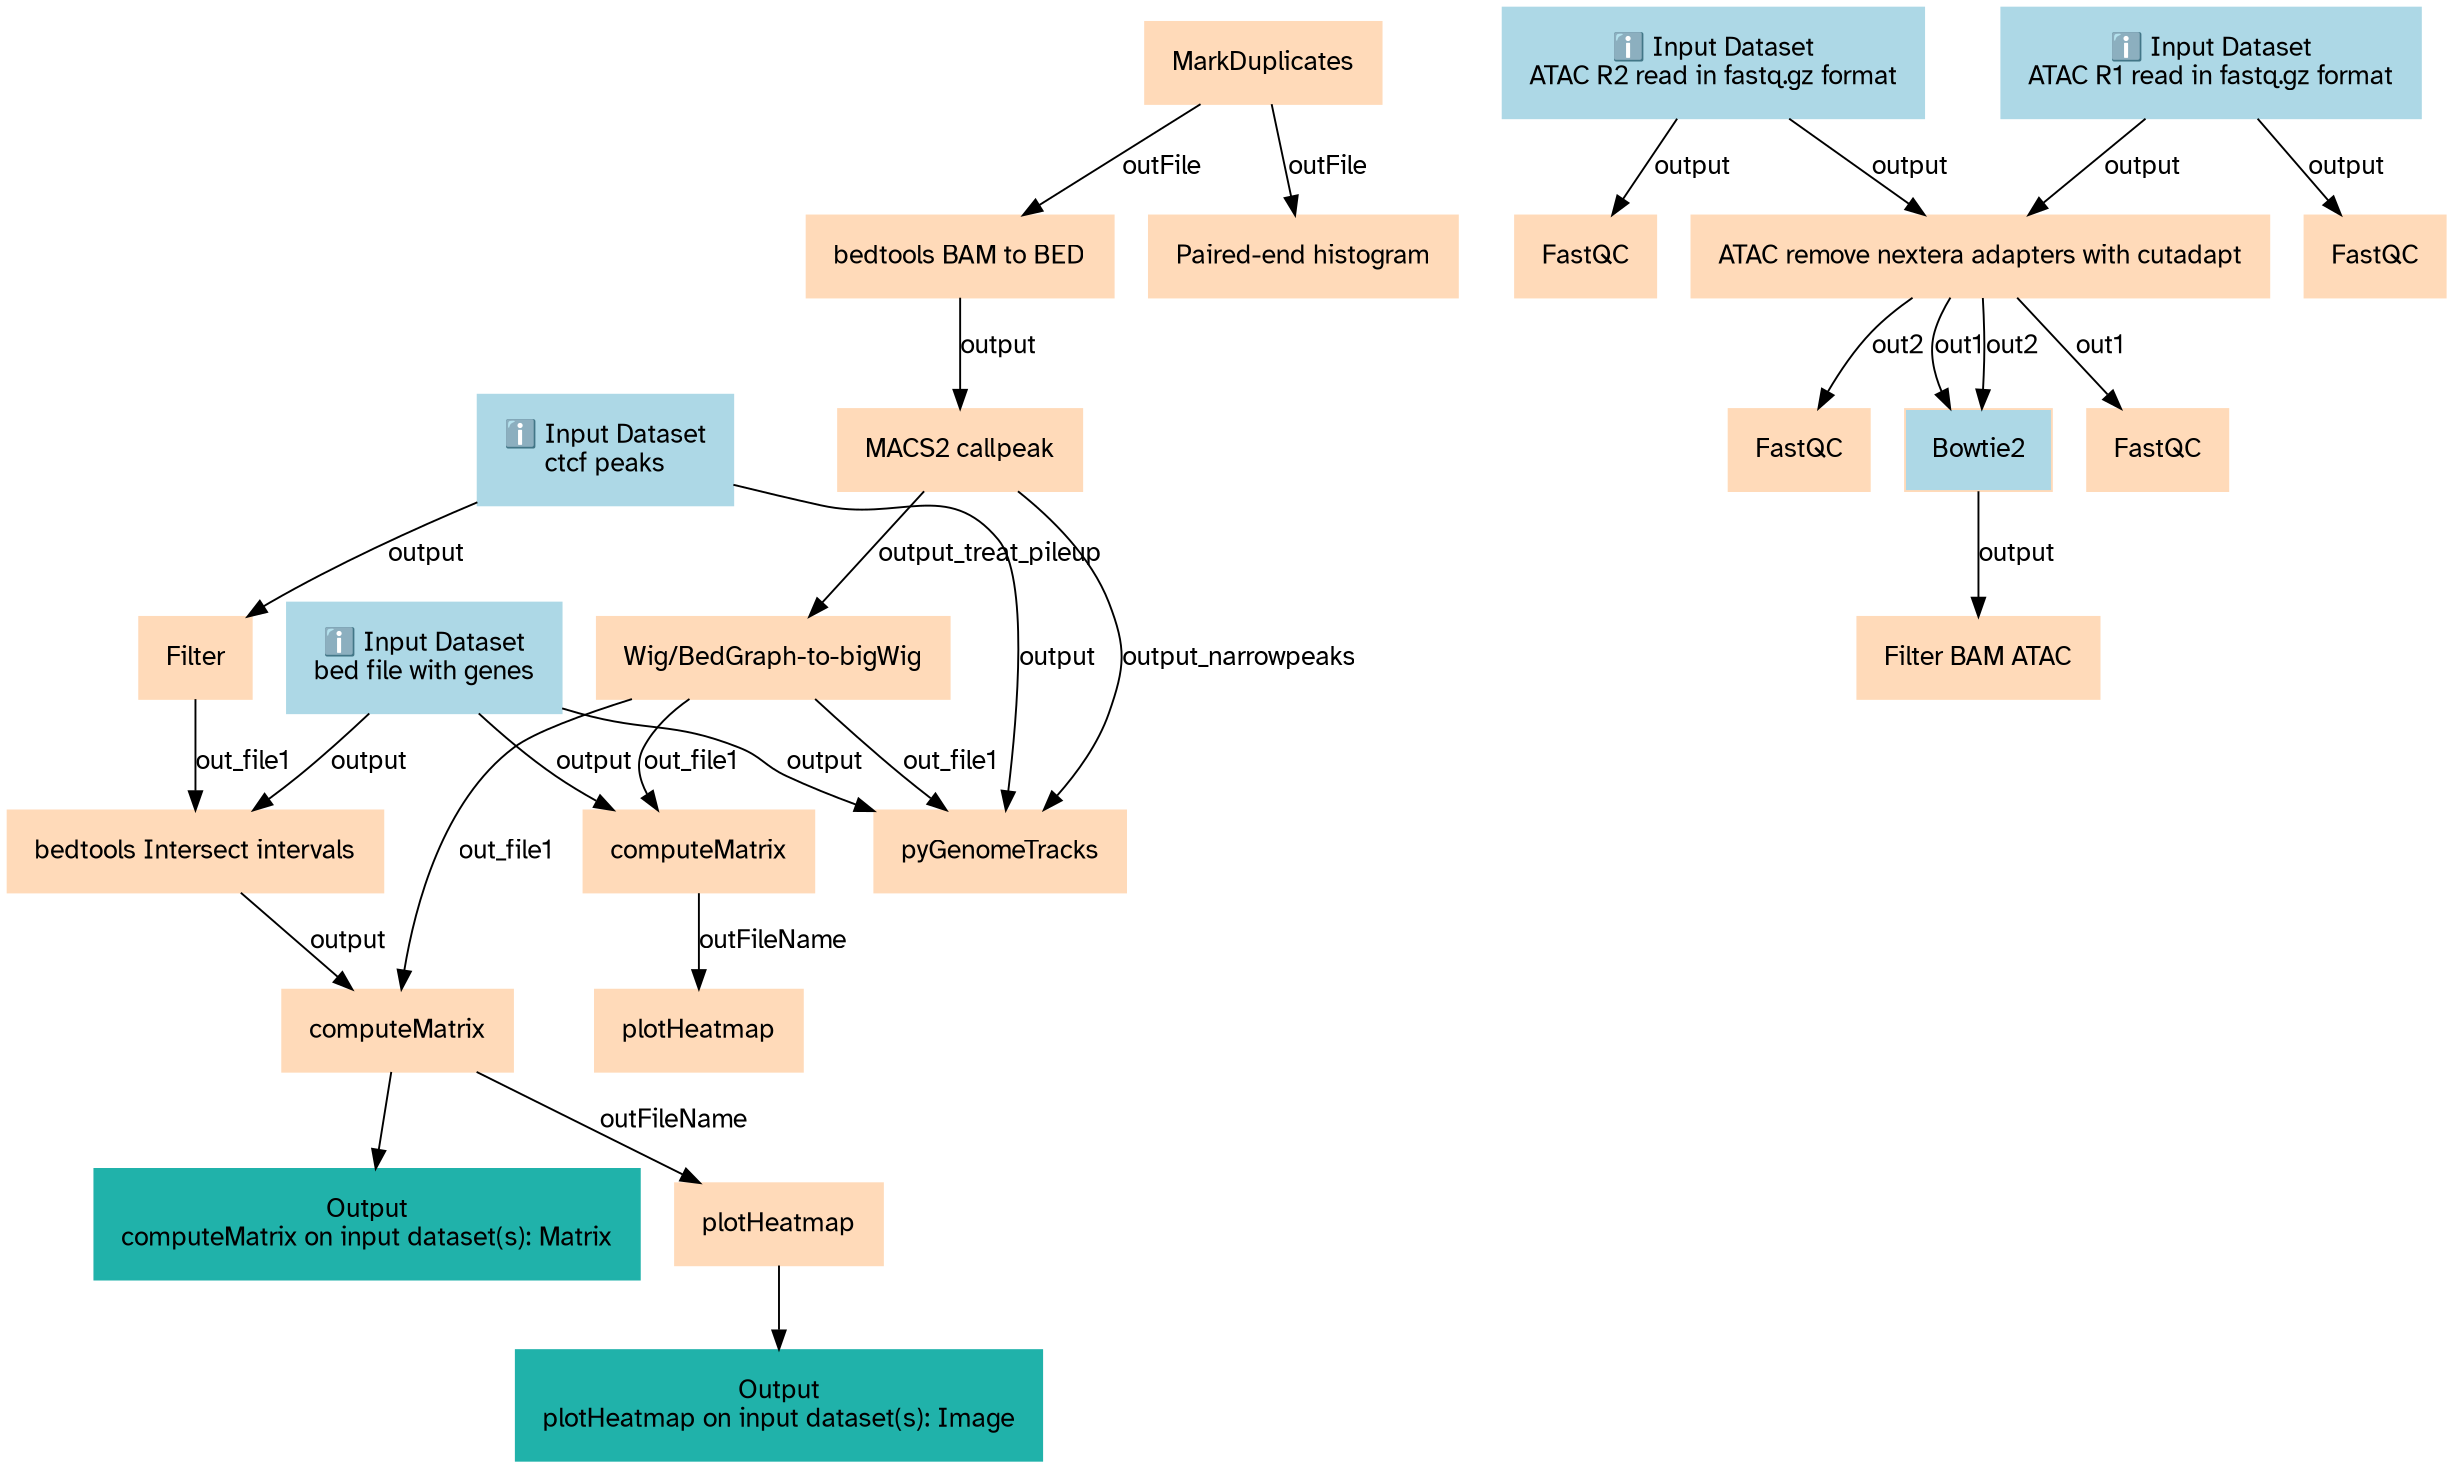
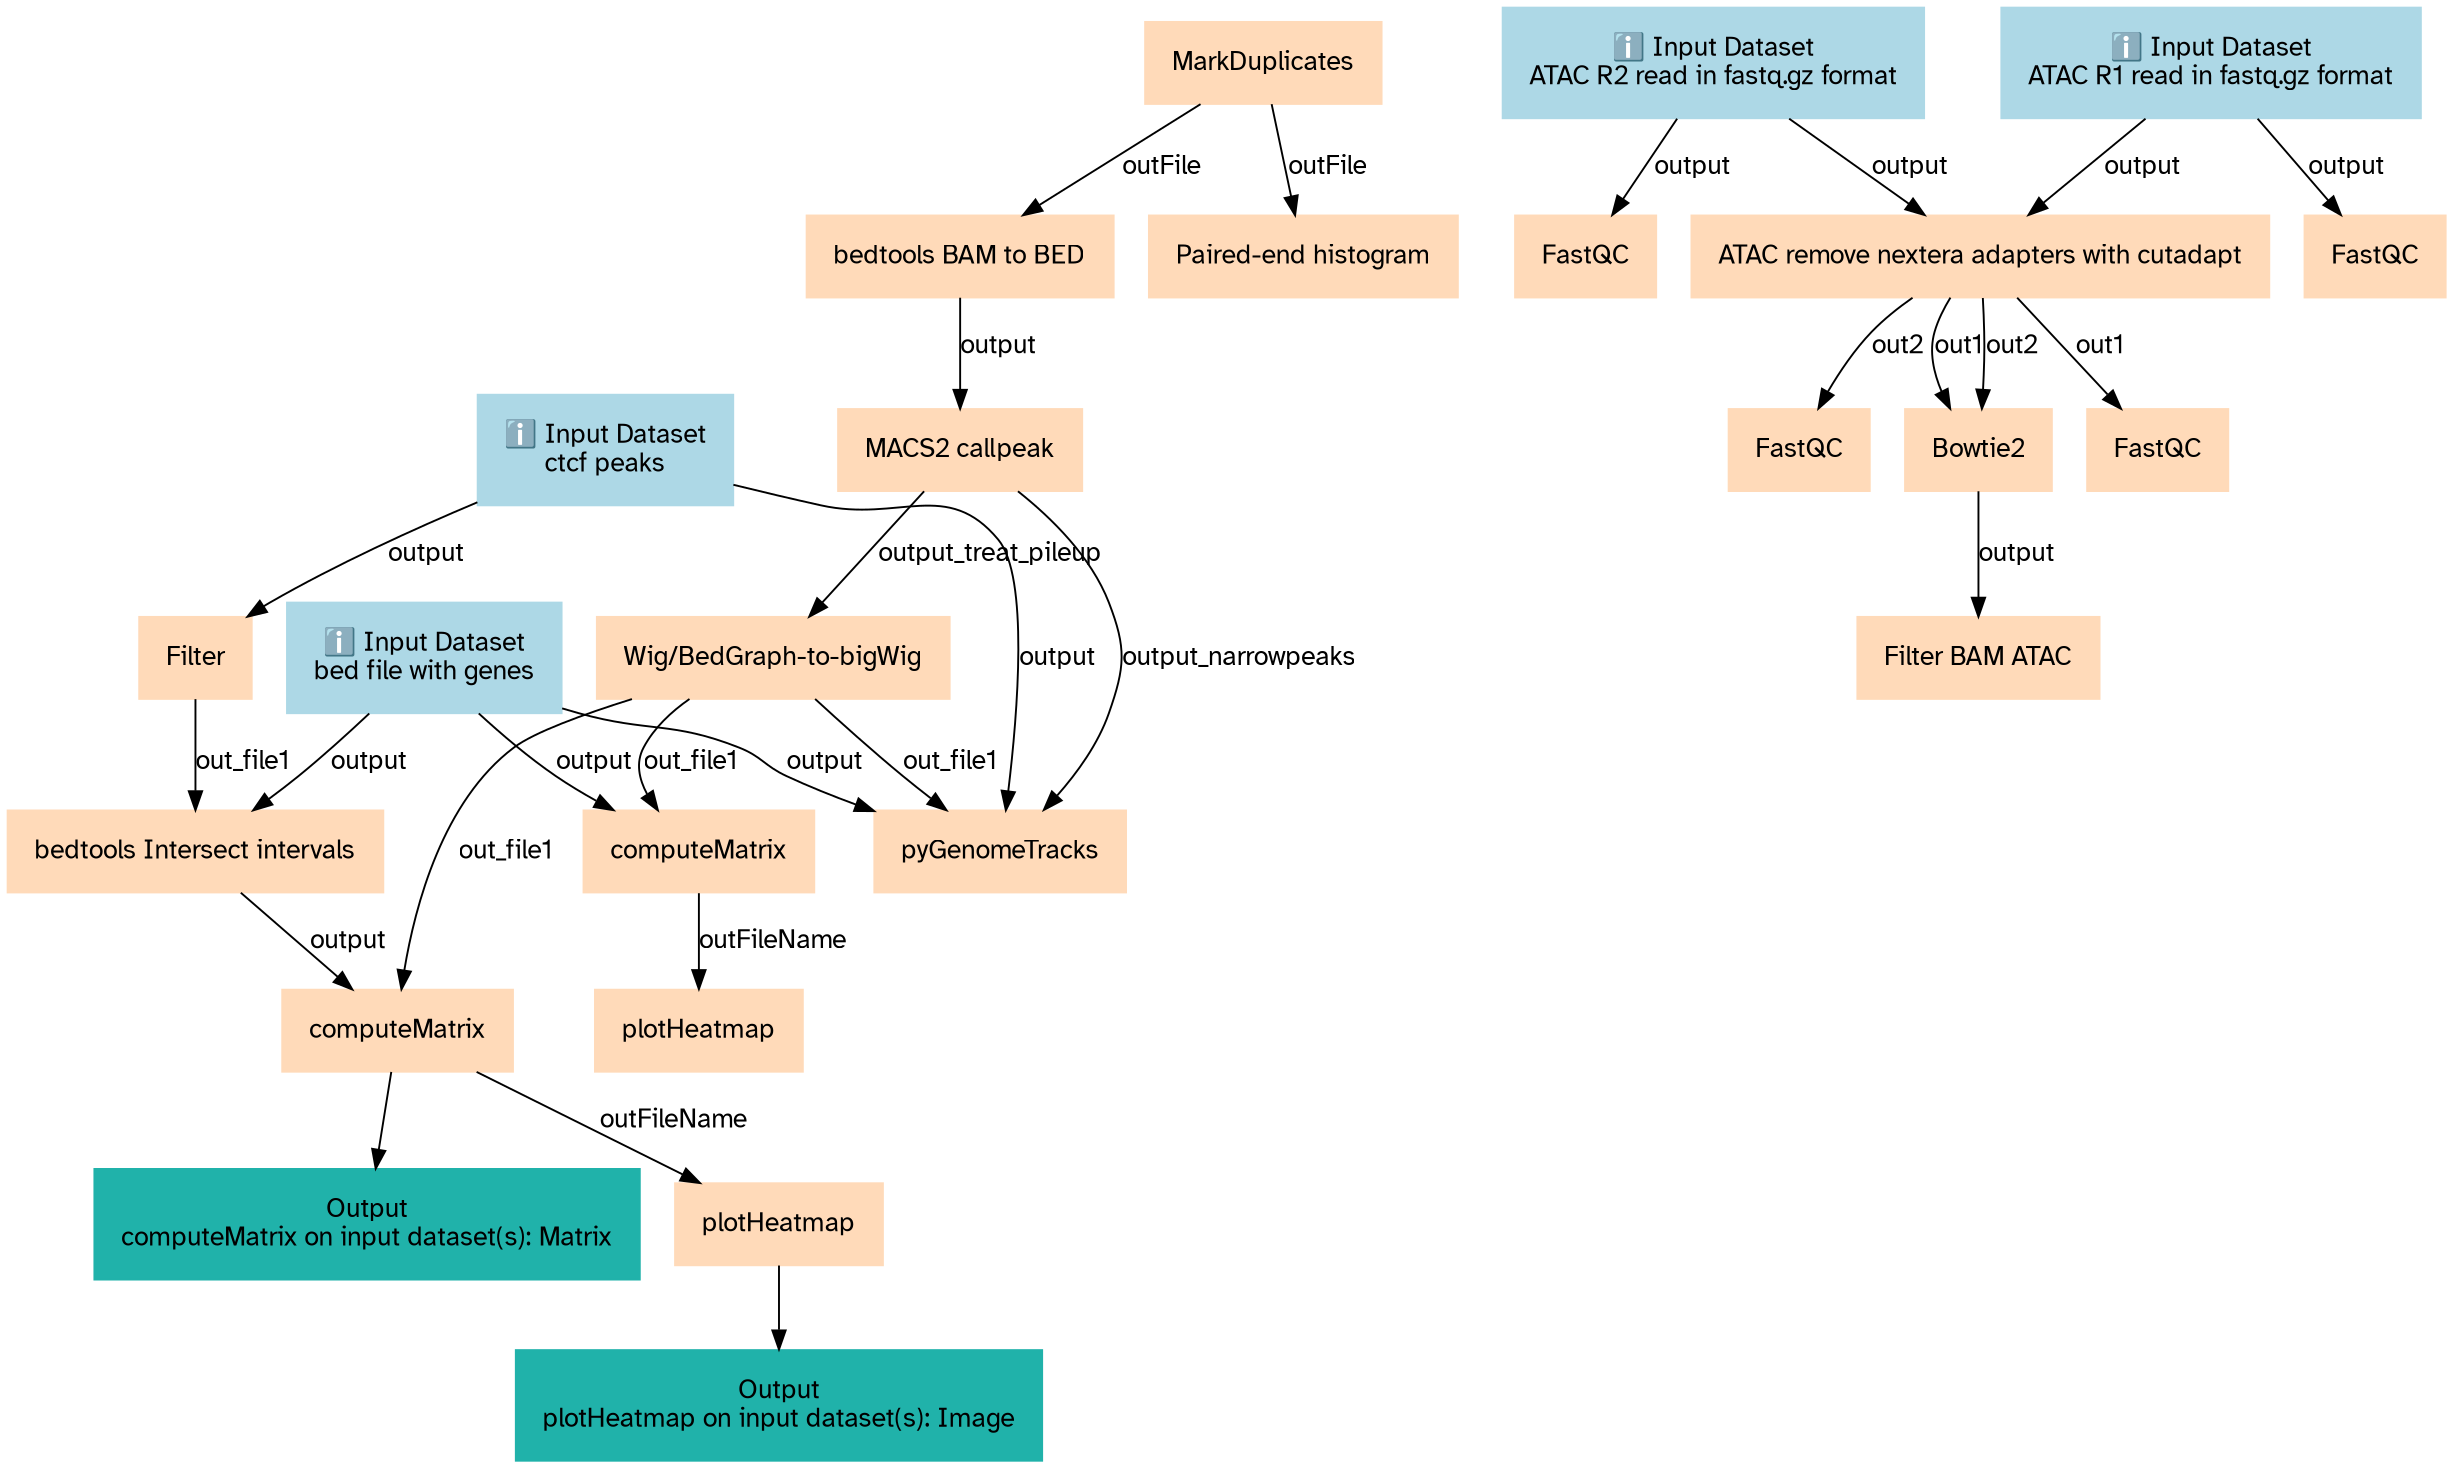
(1978, 450) -> (1978, 450)
